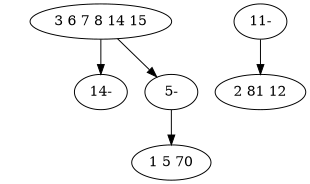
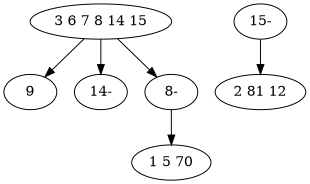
(260, 22) -> (260, 22)
none -> (30, 92)
(171, 92) -> (171, 92)
